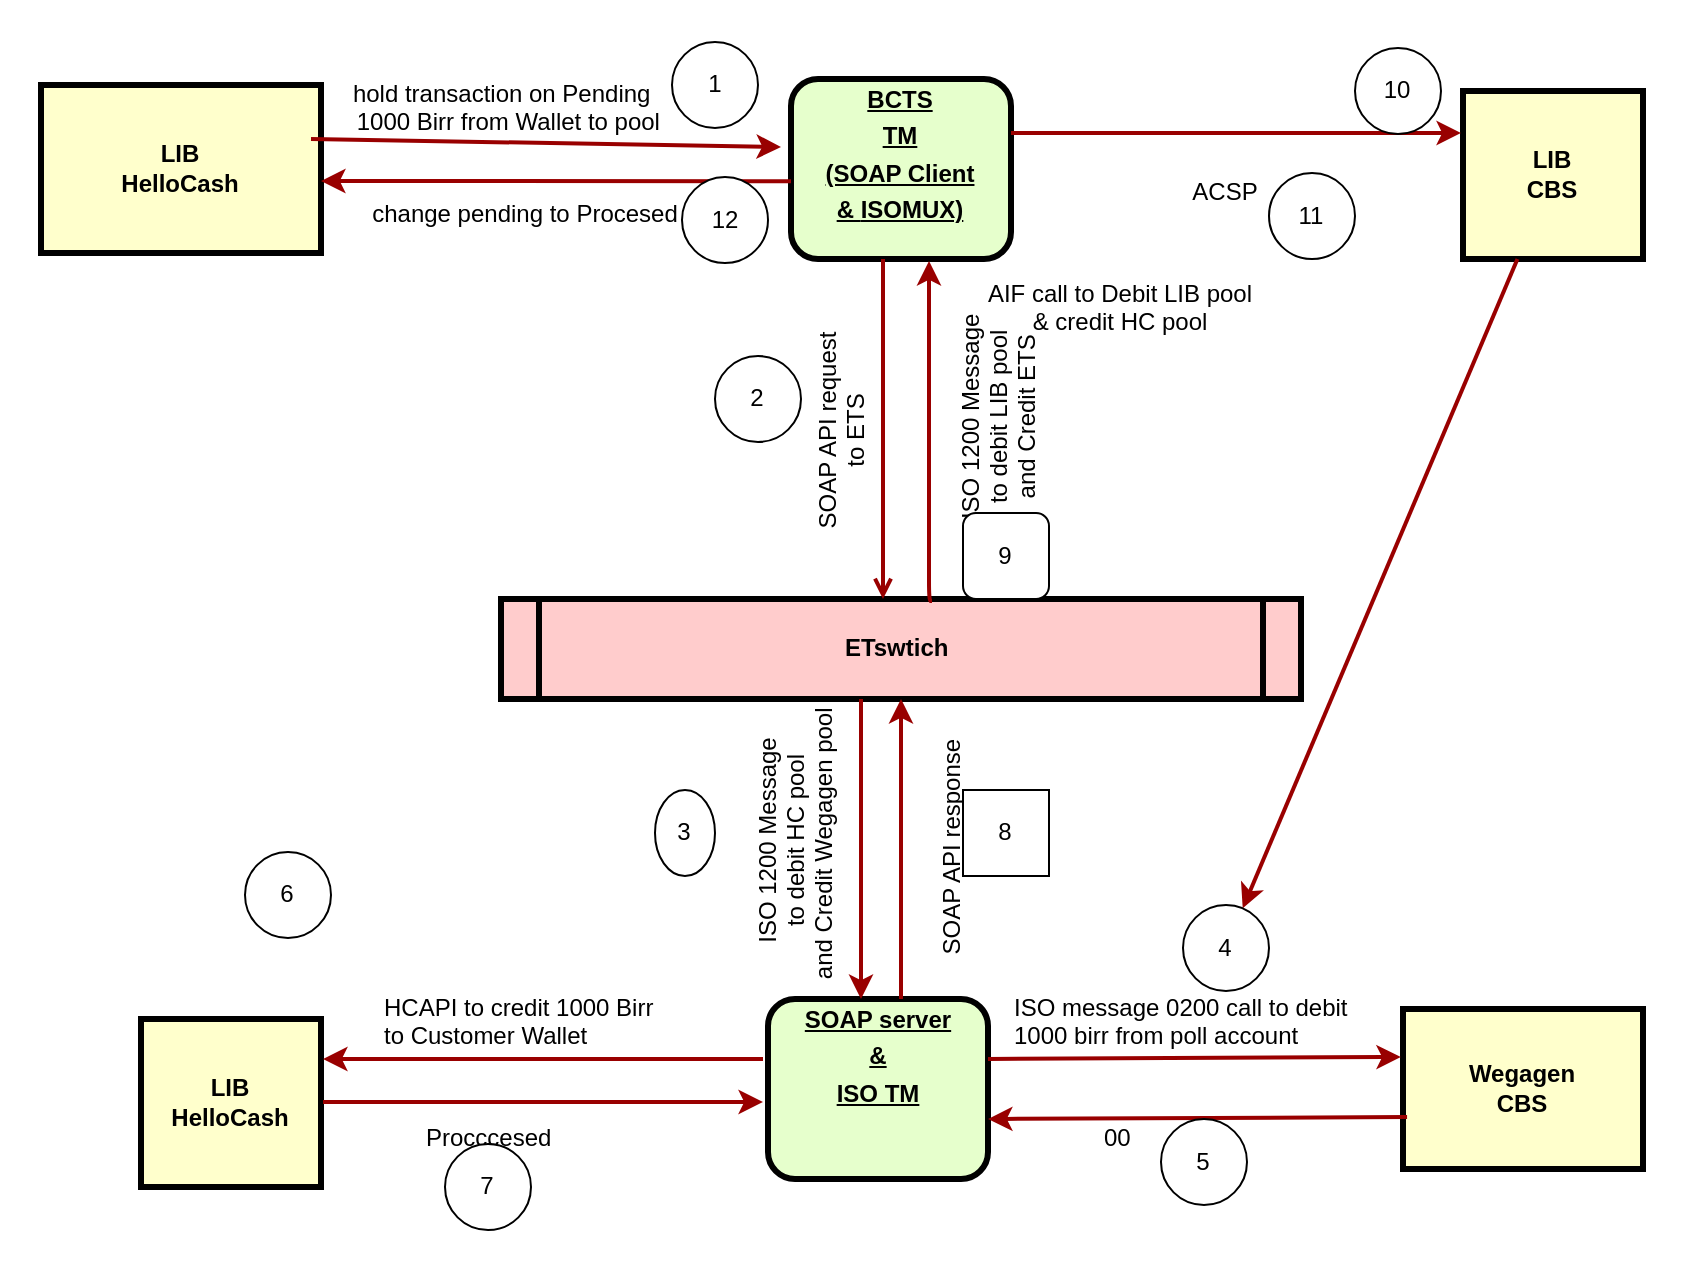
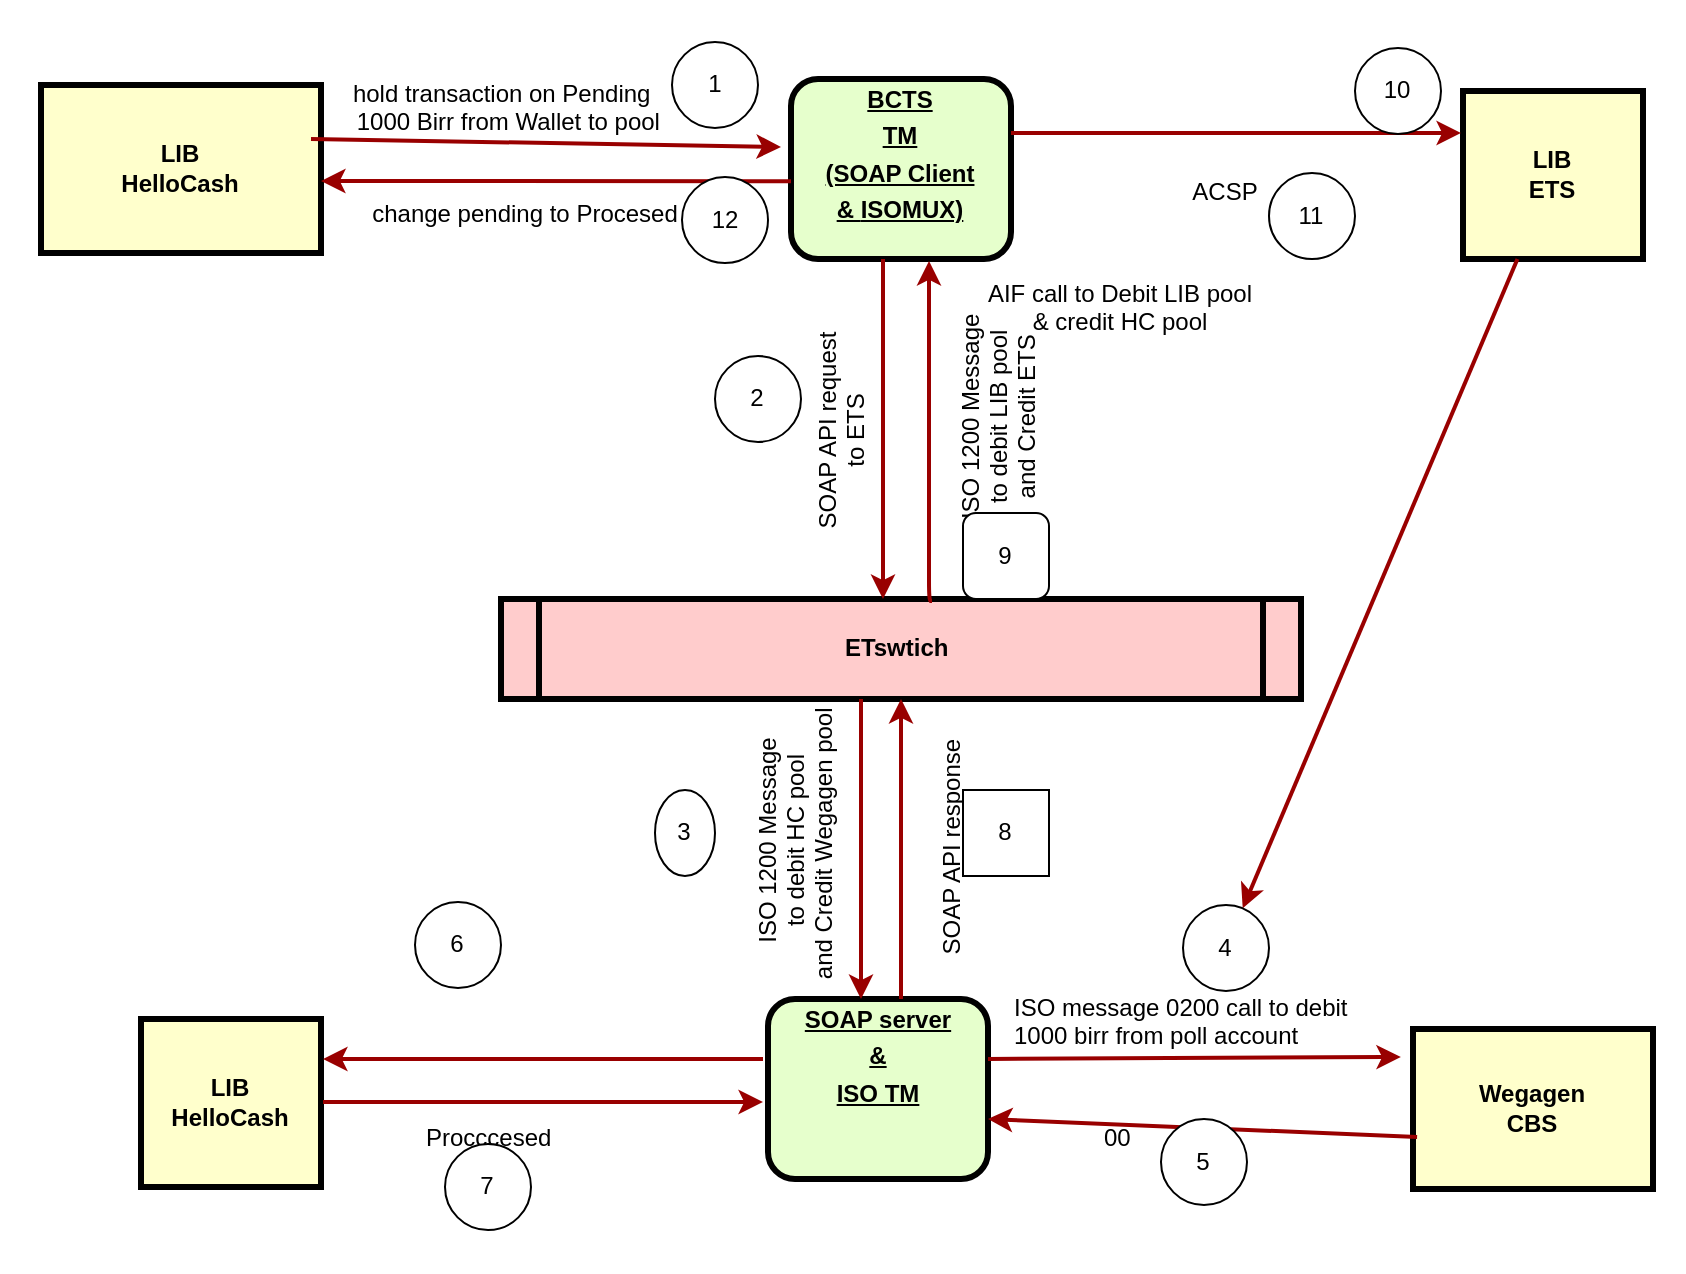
(1553, 175) -> (1553, 175)
(883, 581) -> (883, 580)
(288, 895) -> (458, 945)
(531, 1019) -> none
(1523, 1089) -> (1533, 1109)
